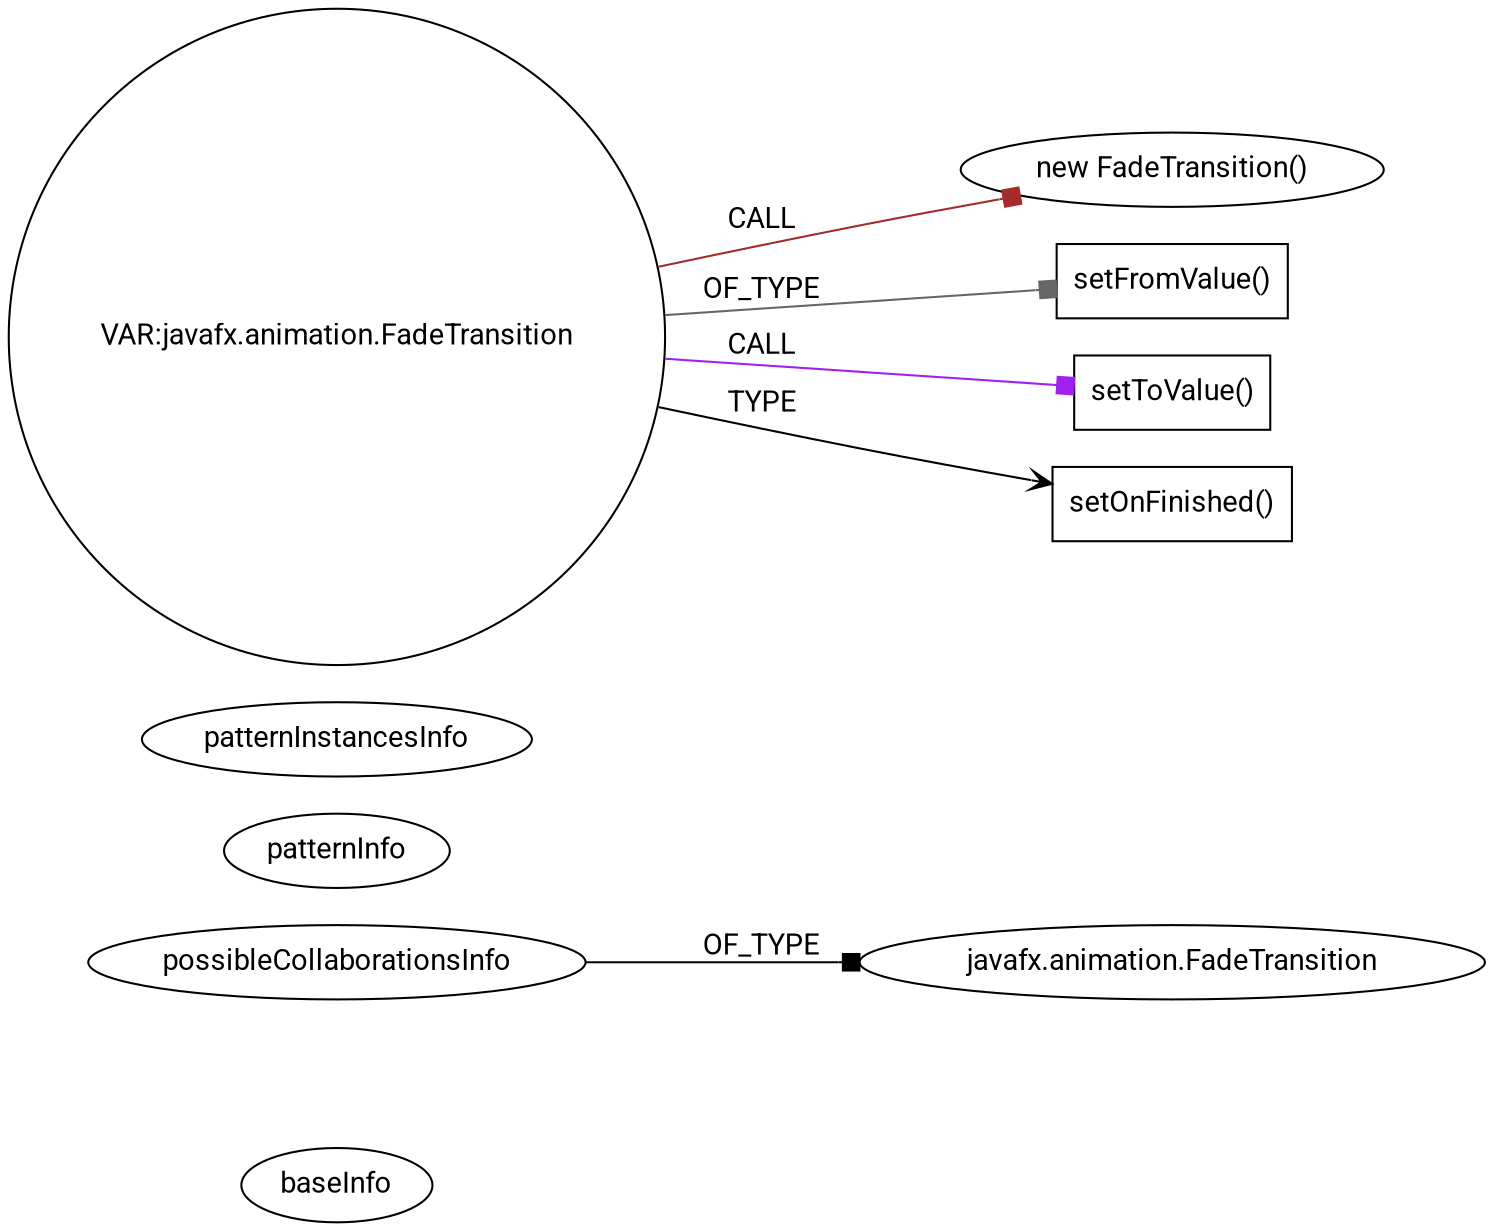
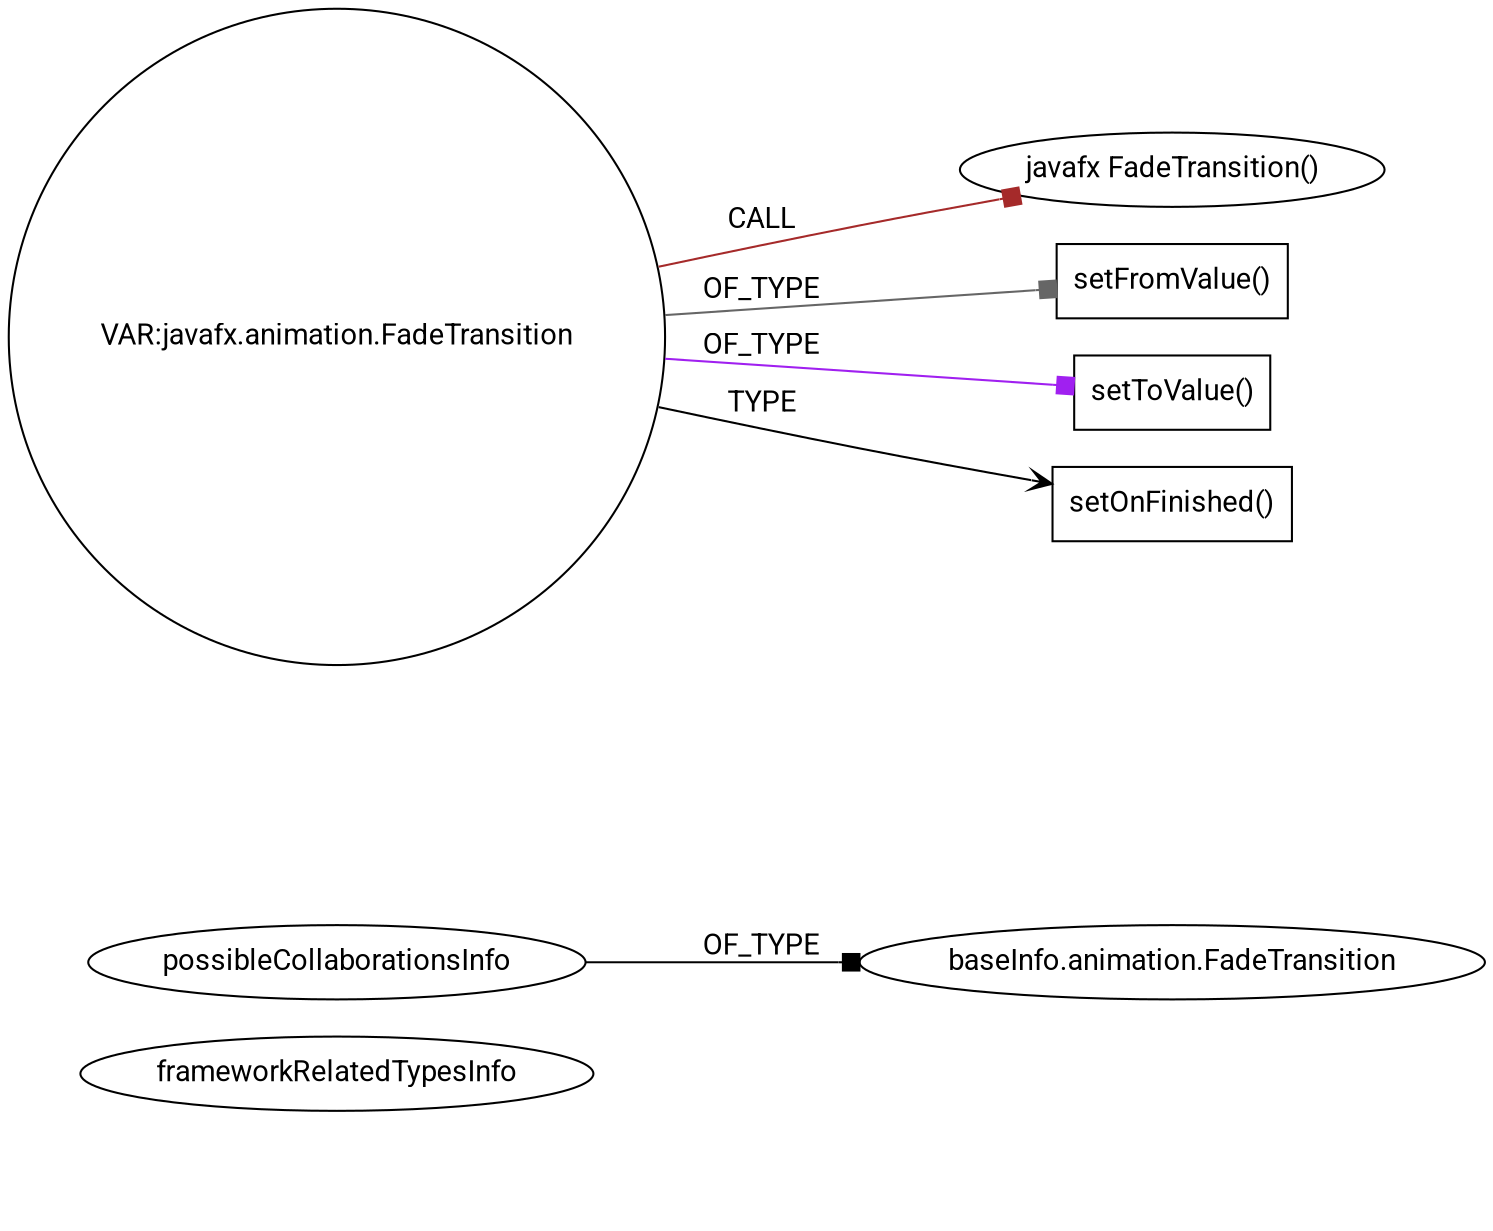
(1172, 170) -> (1172, 170)
(763, 346) -> (763, 346)
(337, 739) -> none
(337, 851) -> none
(1172, 962) -> (1172, 962)
none -> (337, 1074)
(337, 1185) -> none
